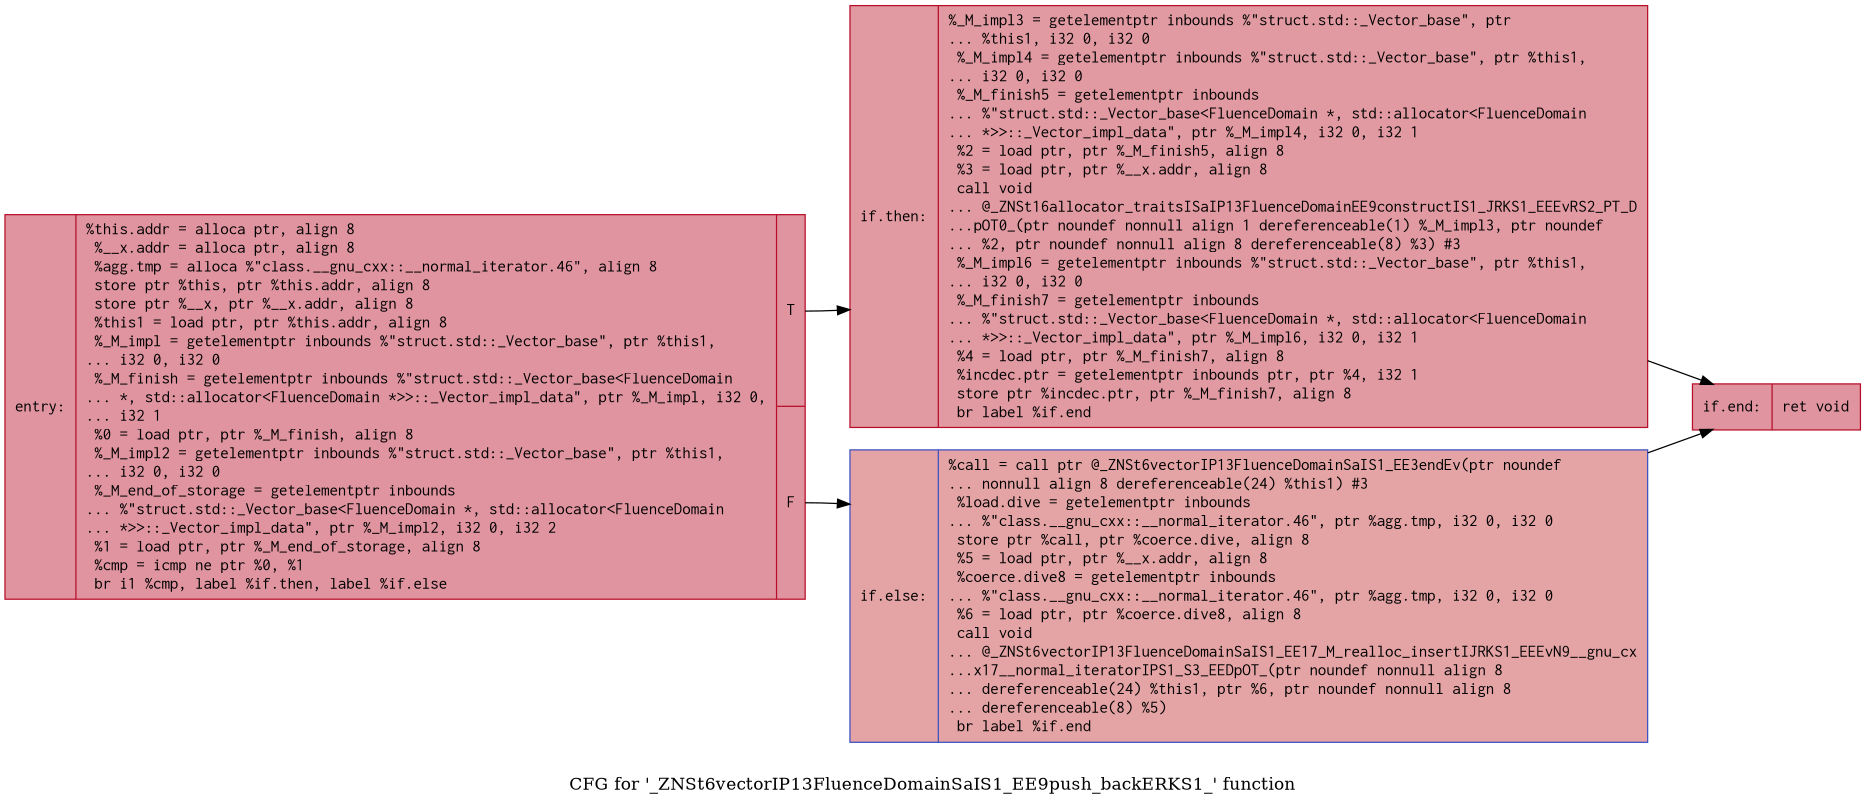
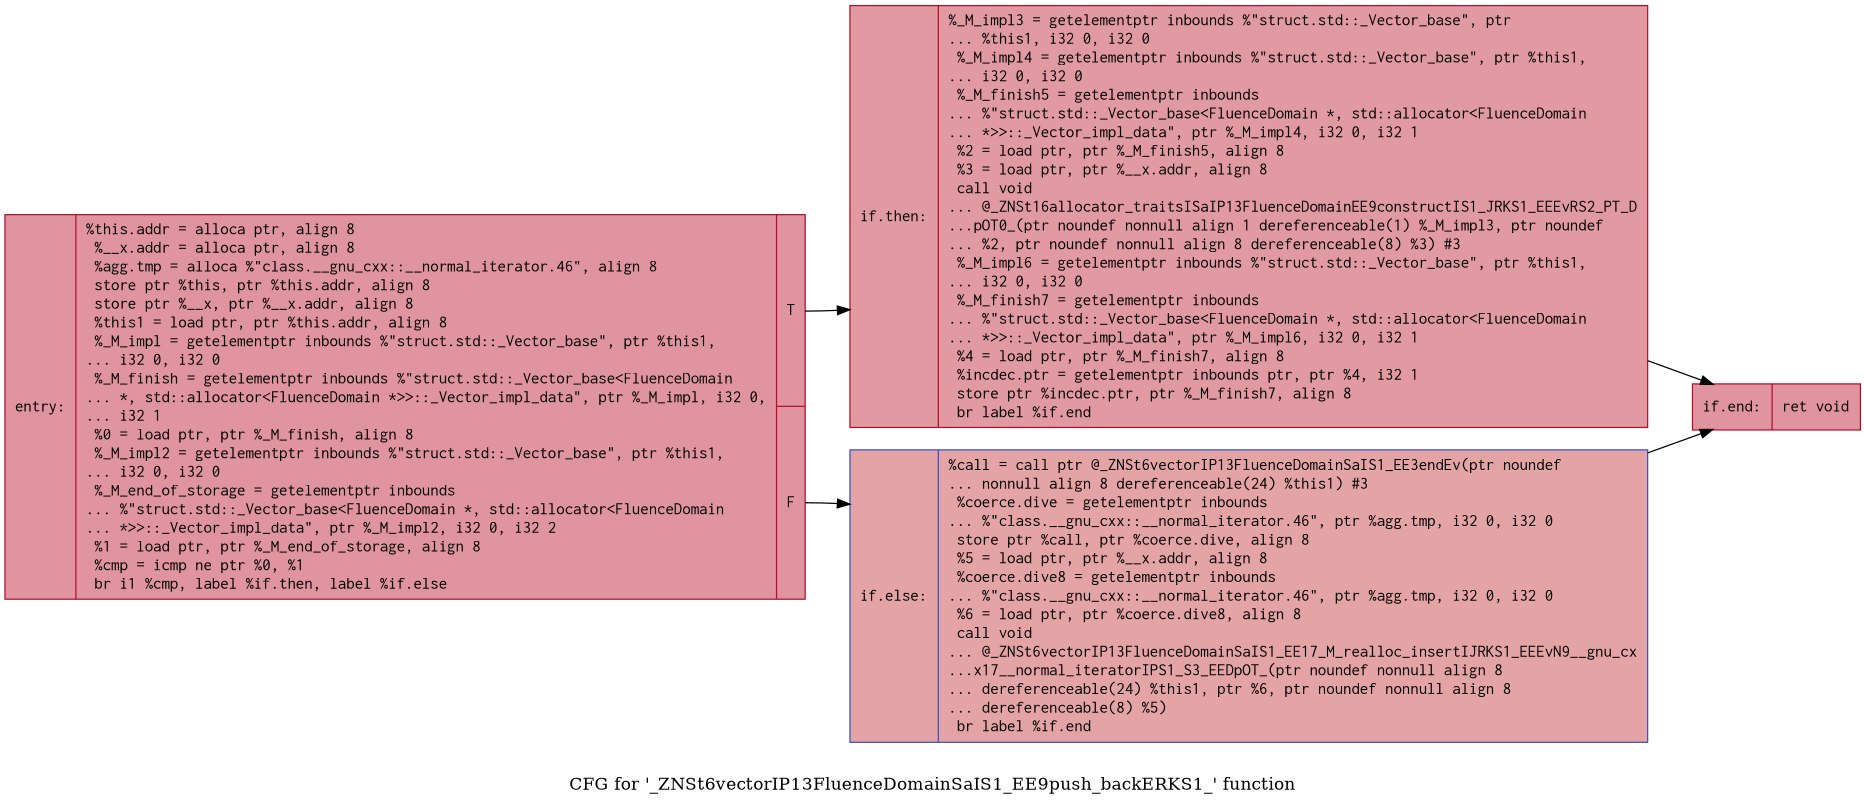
(1100, 502) -> (1108, 502)
